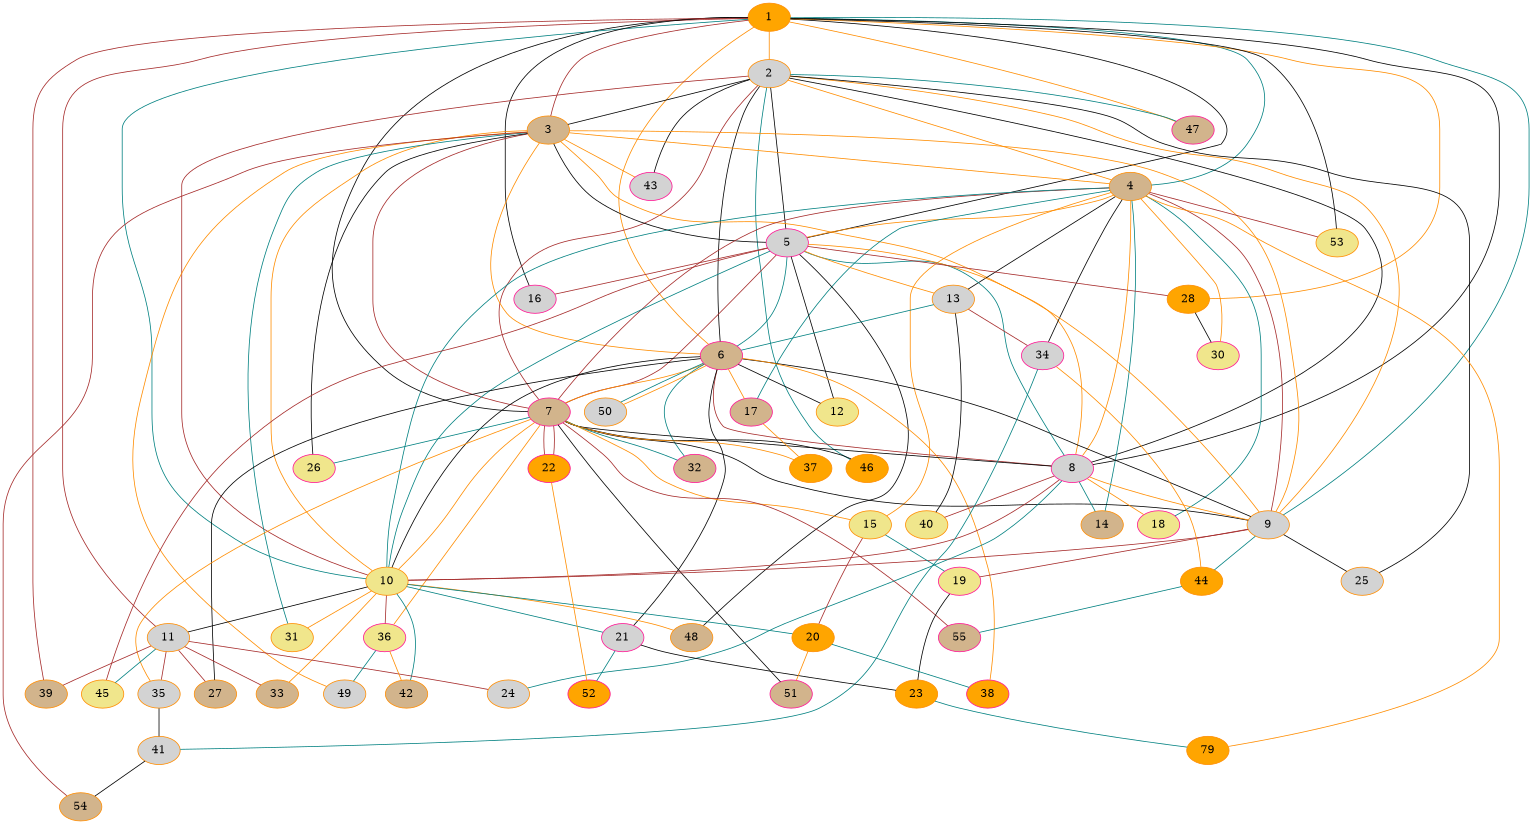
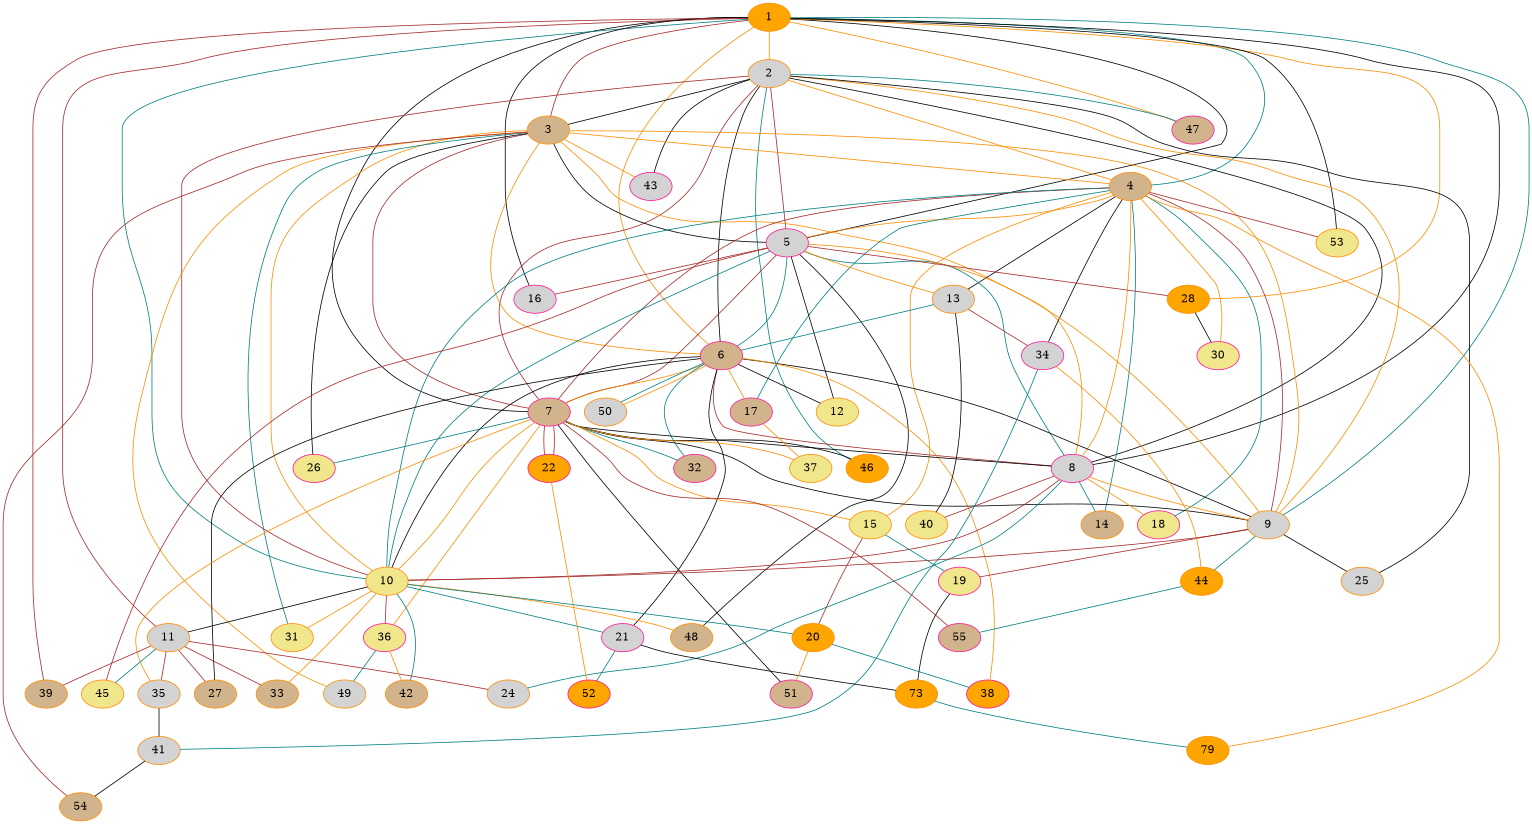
(778, 158) -> (778, 158)
(811, 468) -> (811, 468)
(916, 694) -> (916, 694)
